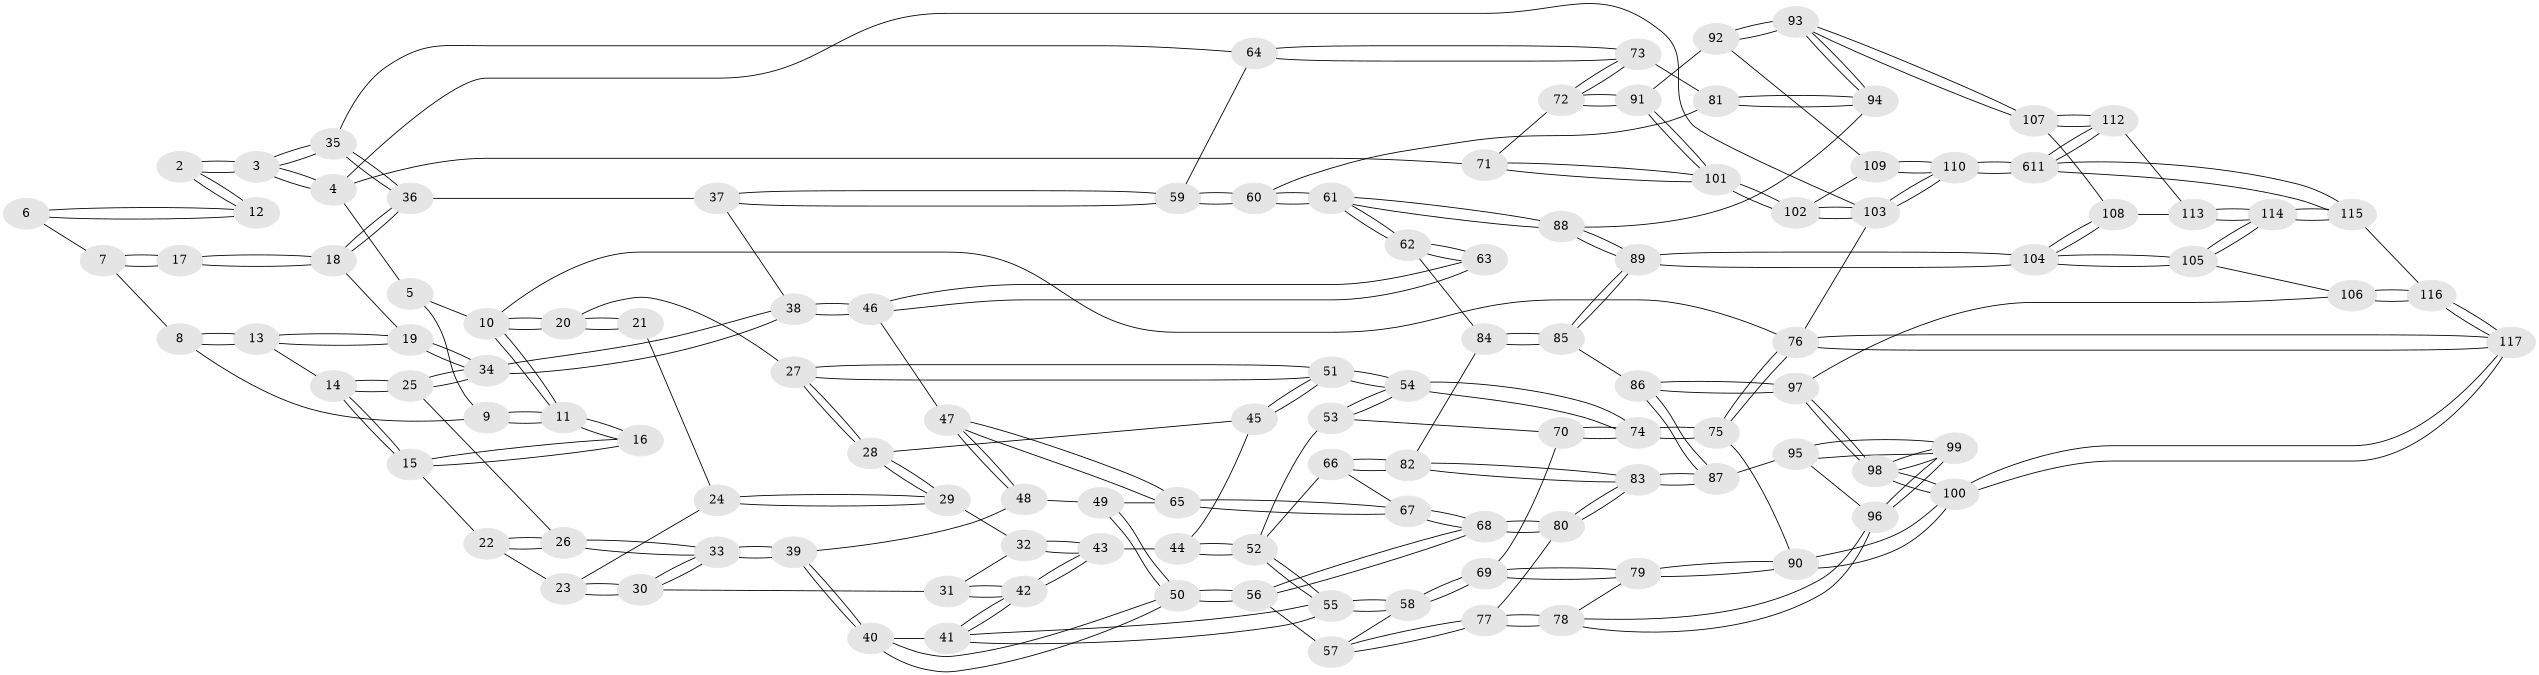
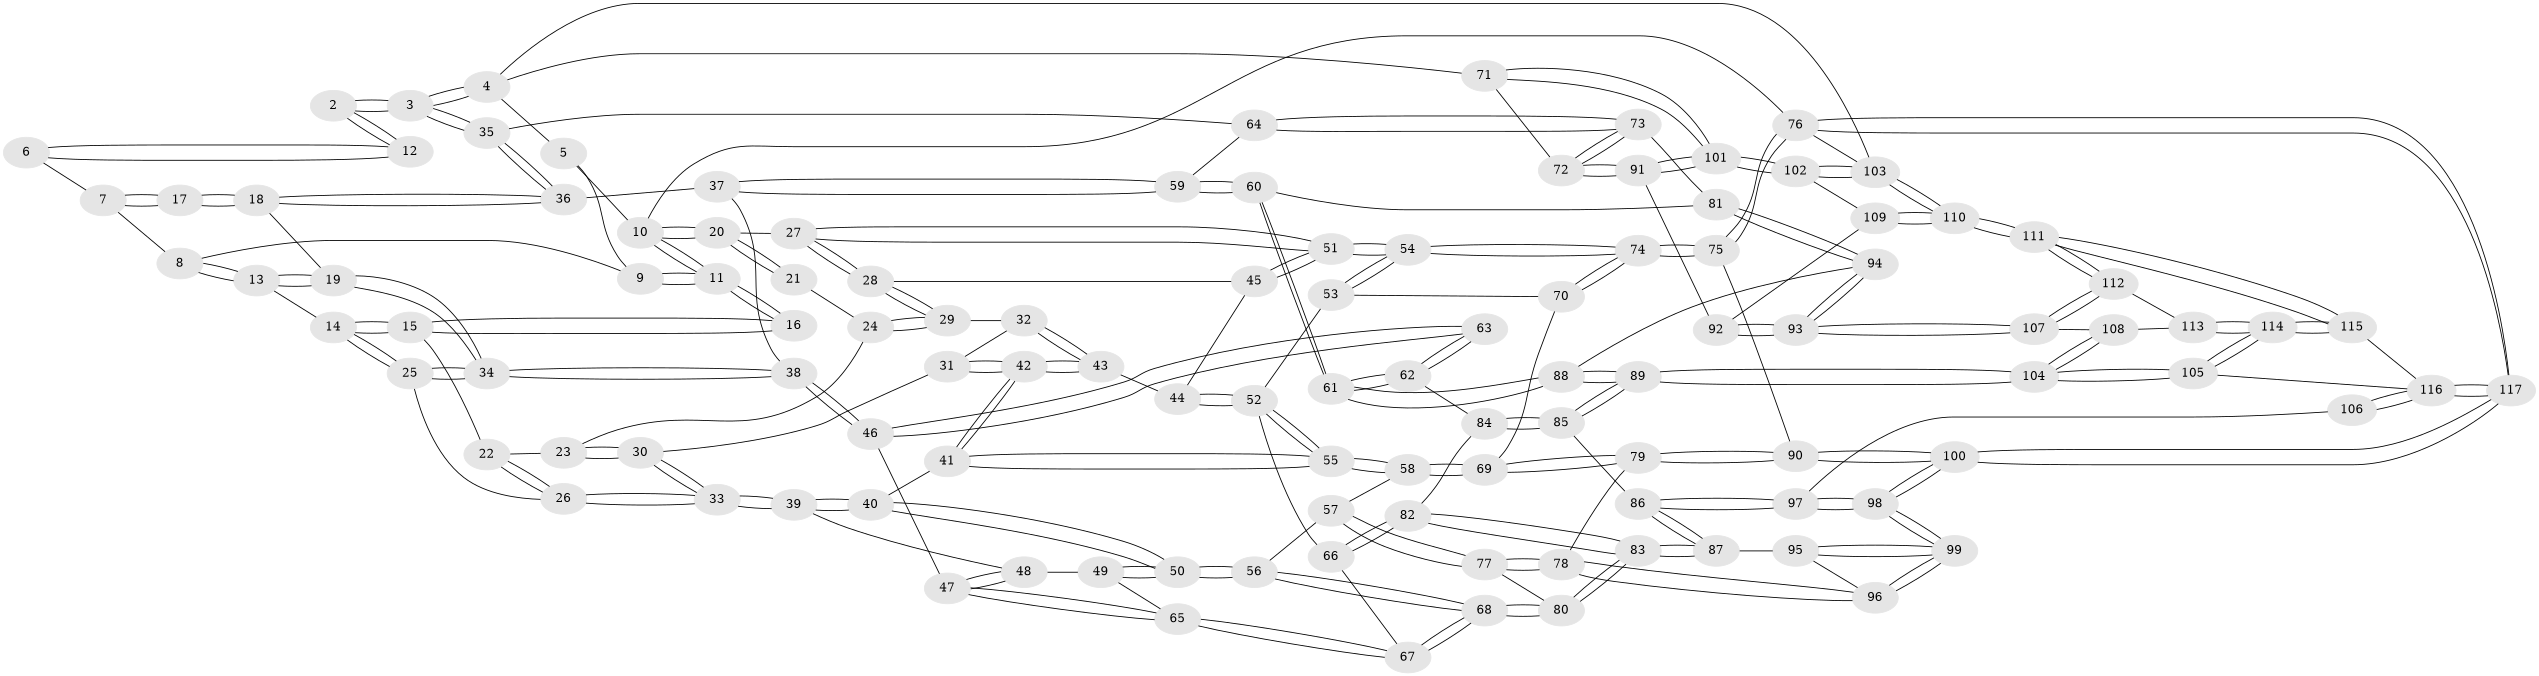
(2034, 168) -> (2034, 237)
(2273, 279) -> (2312, 382)
